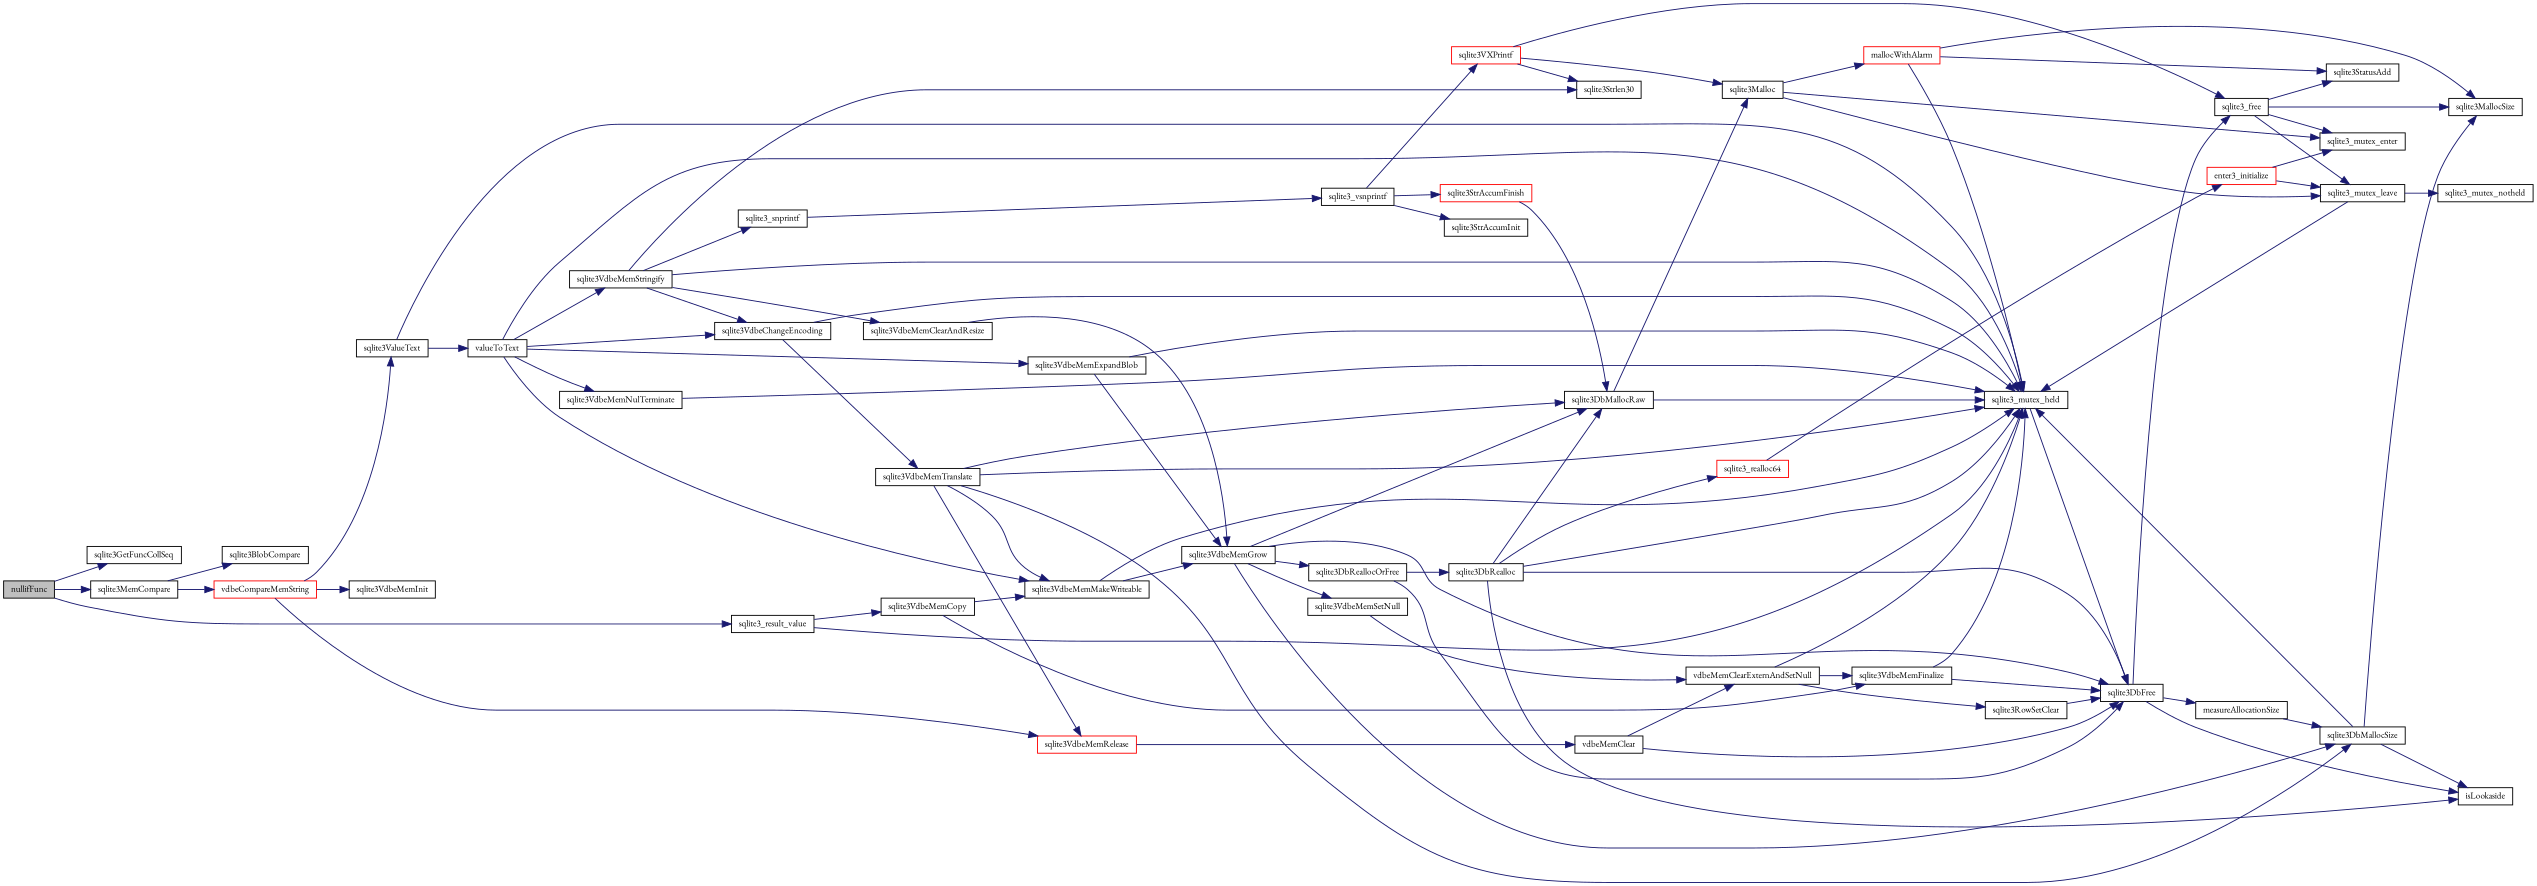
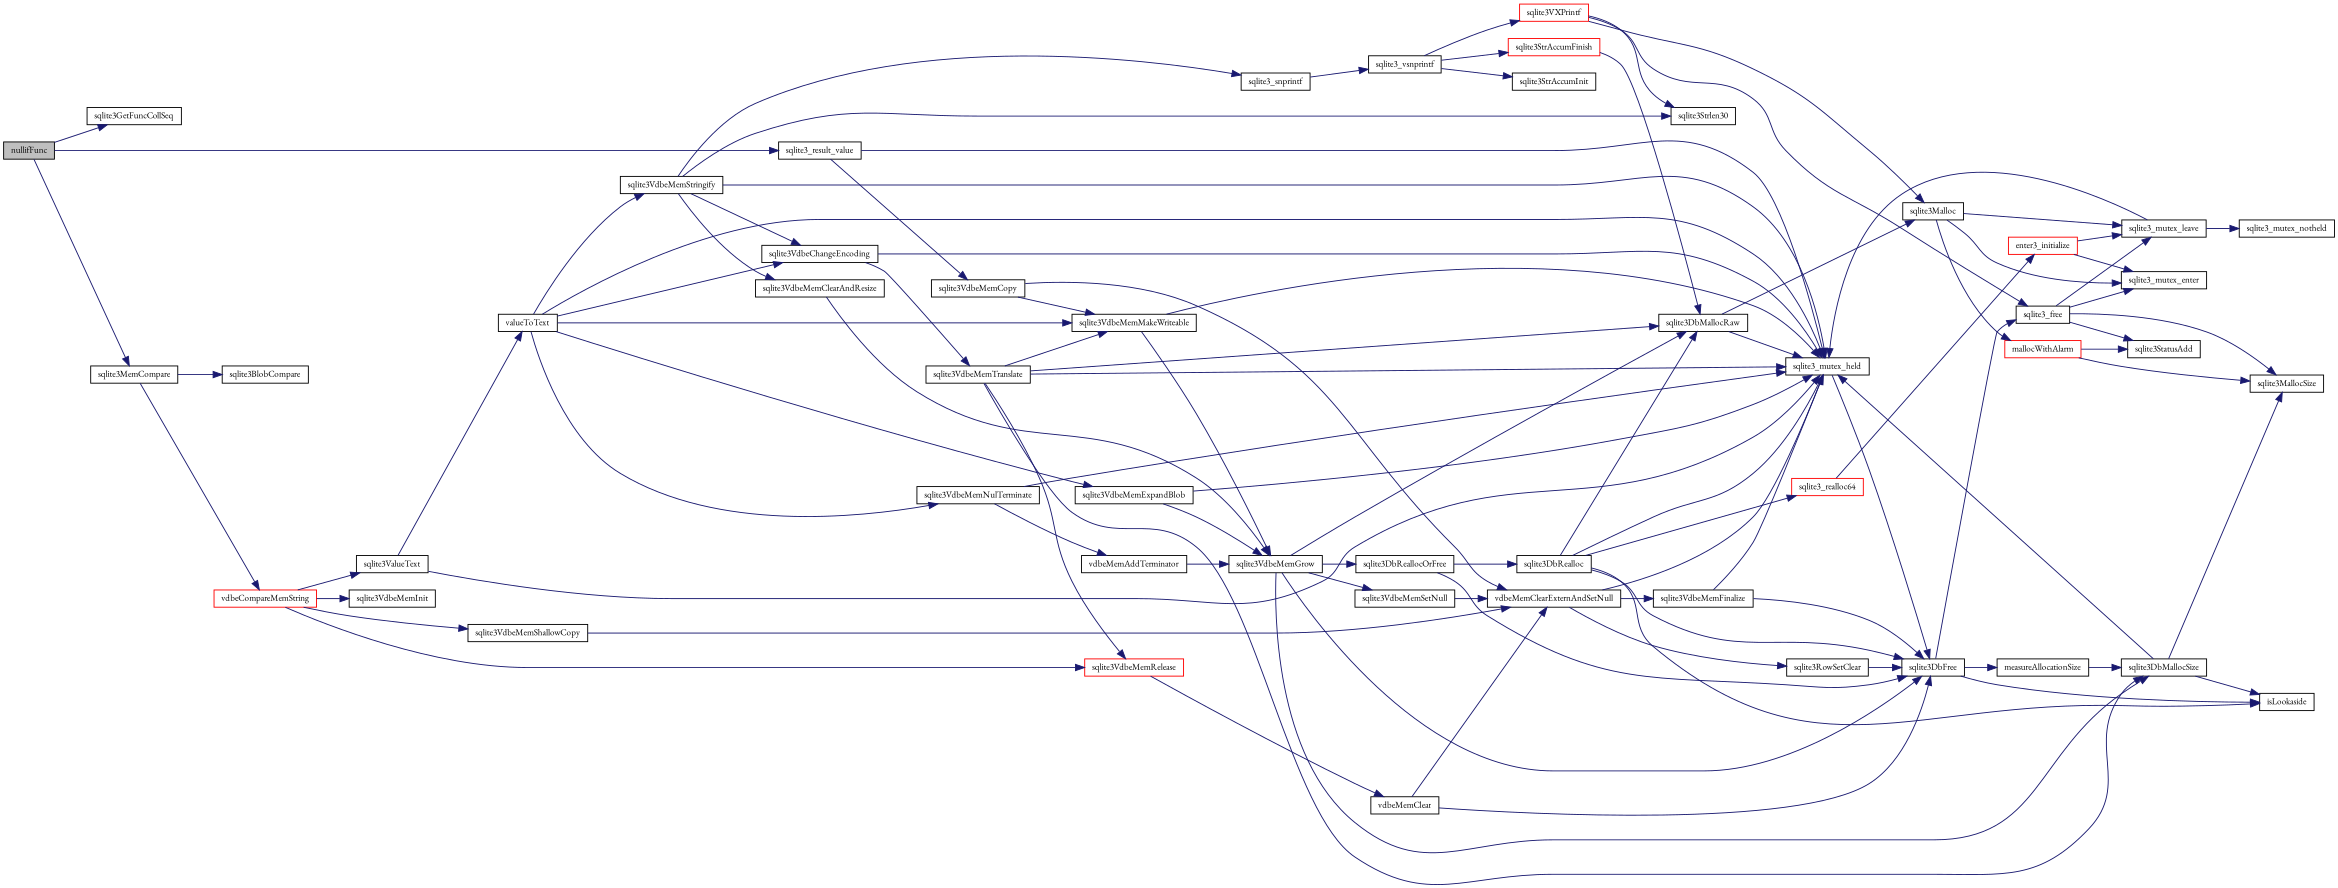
(1978, 218) -> none
none -> (1134, 564)
none -> (528, 633)
(1391, 710) -> (1288, 360)
